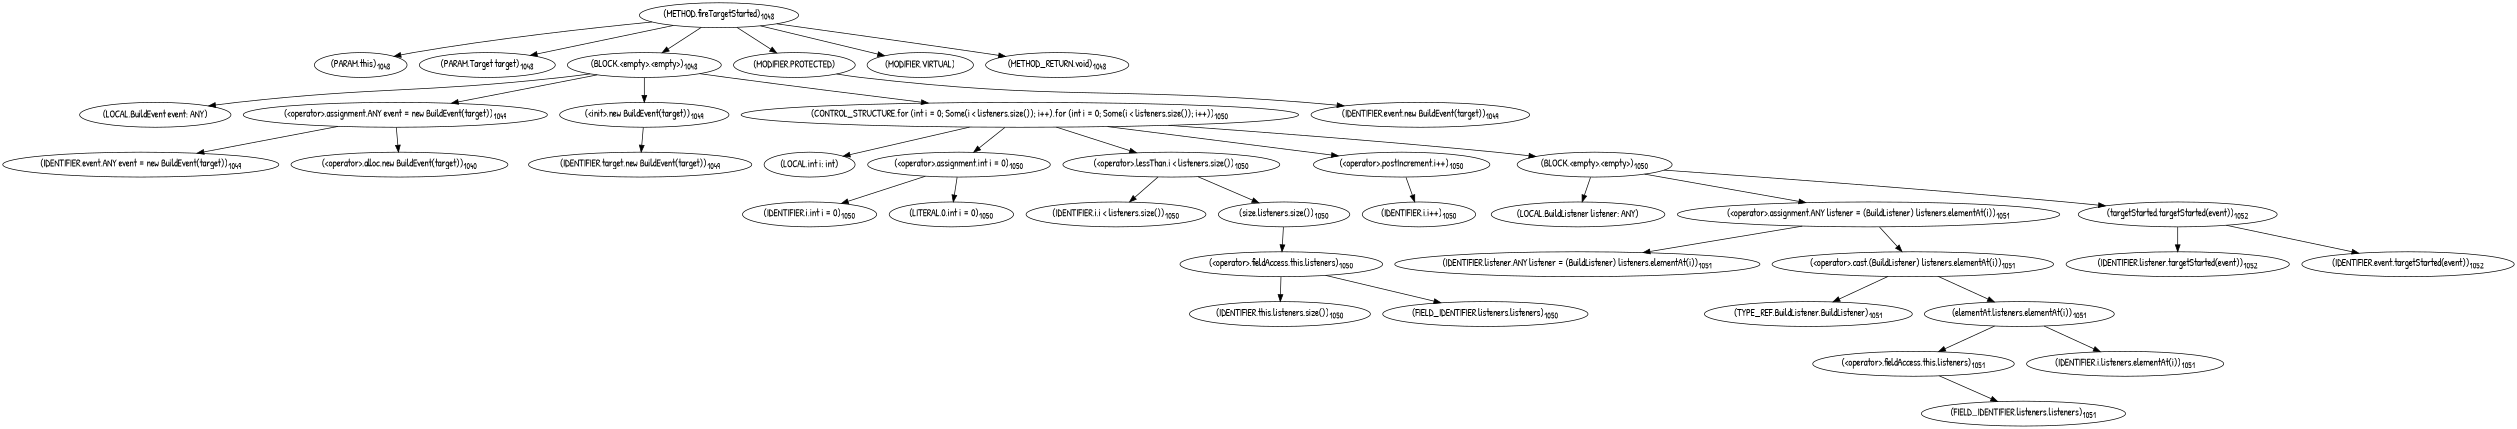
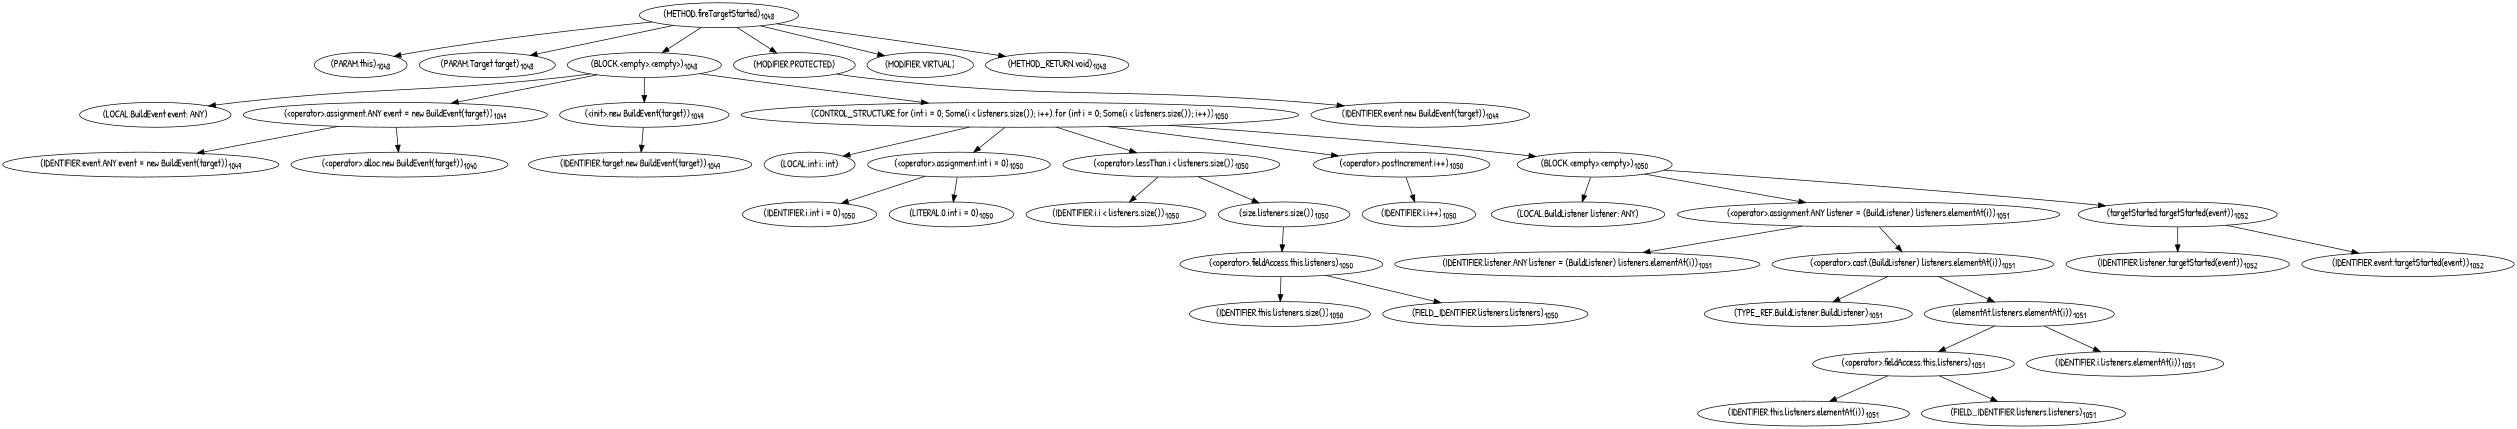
none -> (1804, 414)
